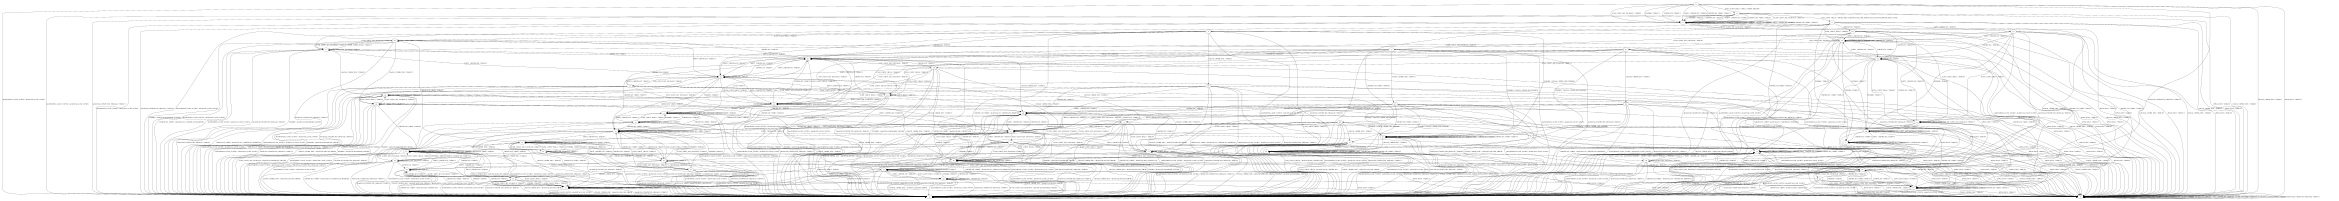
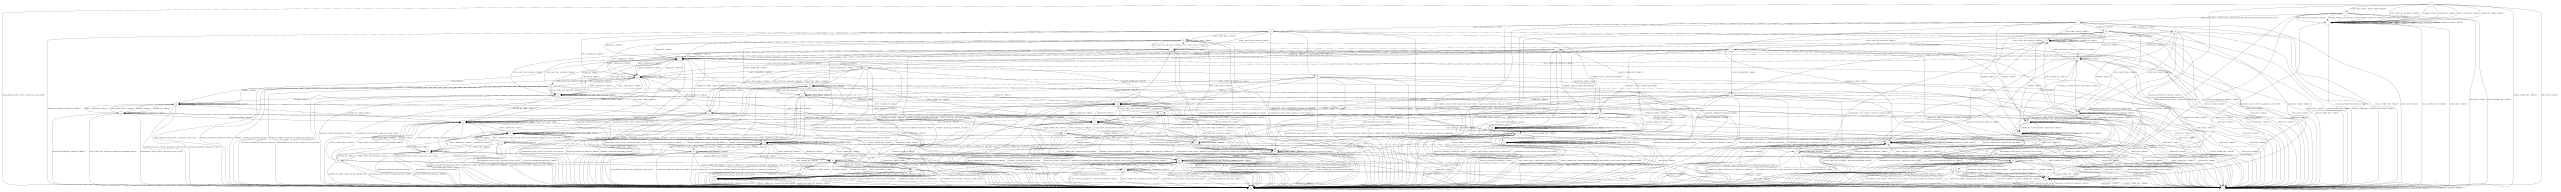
(840, 101) -> (1298, 127)
none -> (1462, 163)
